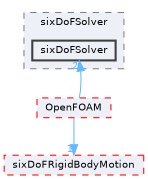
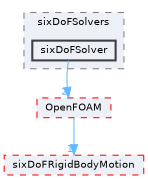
(74, 22) -> (74, 22)
(81, 85) -> (67, 75)
